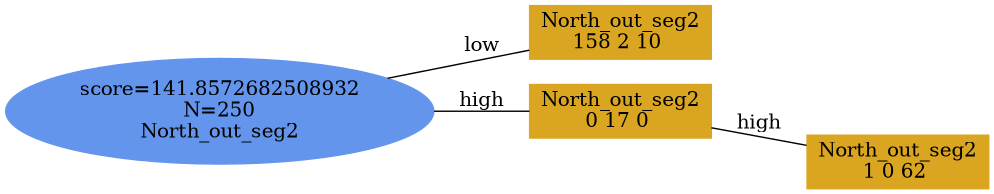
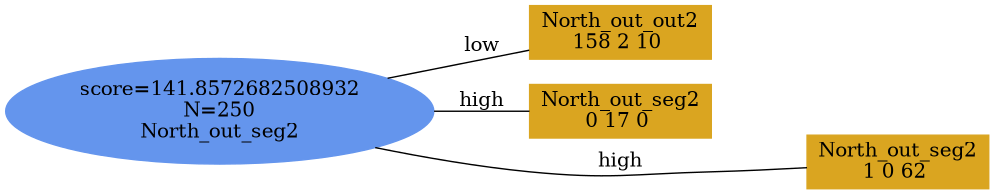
(620, 32) -> (620, 32)
(759, 137) -> (590, 176)
